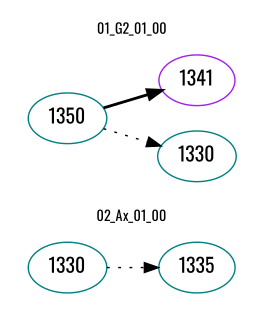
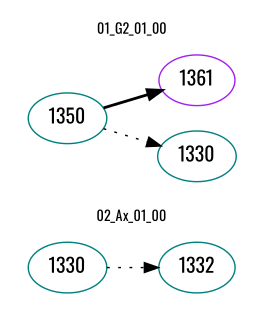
(197, 80) -> (197, 80)
(197, 268) -> (197, 268)
